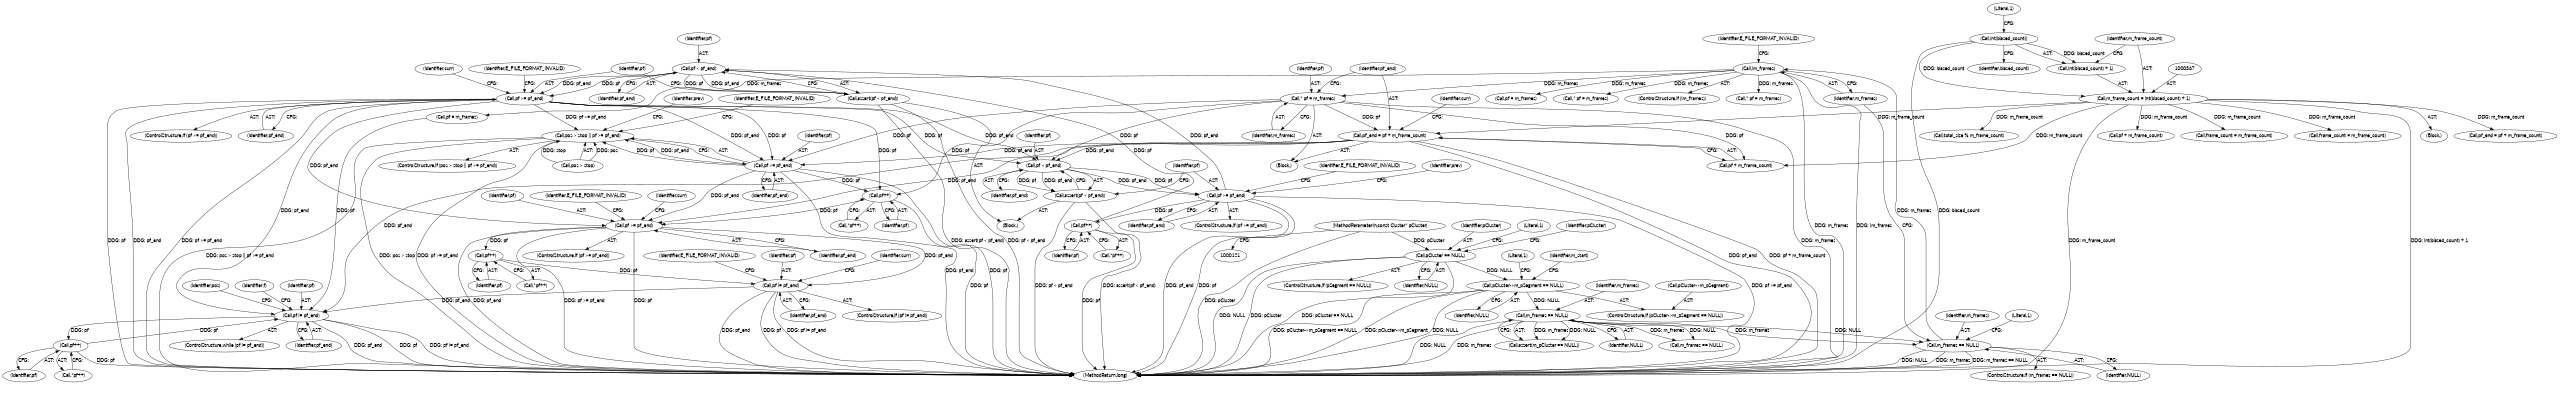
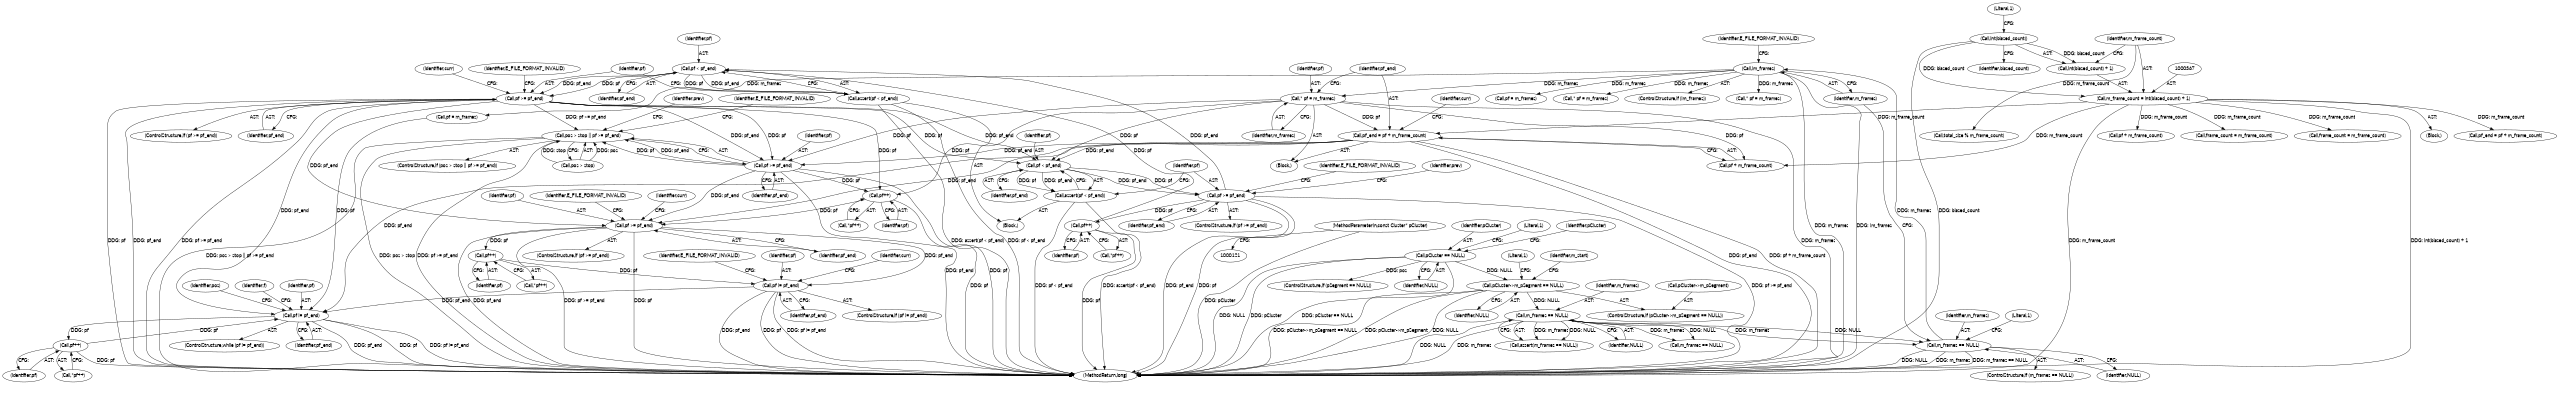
(2032, 107) -> (2061, 82)
none -> (568, 149)
(1409, 240) -> none
(1396, 271) -> (1396, 271)
(1544, 346) -> (1544, 346)
